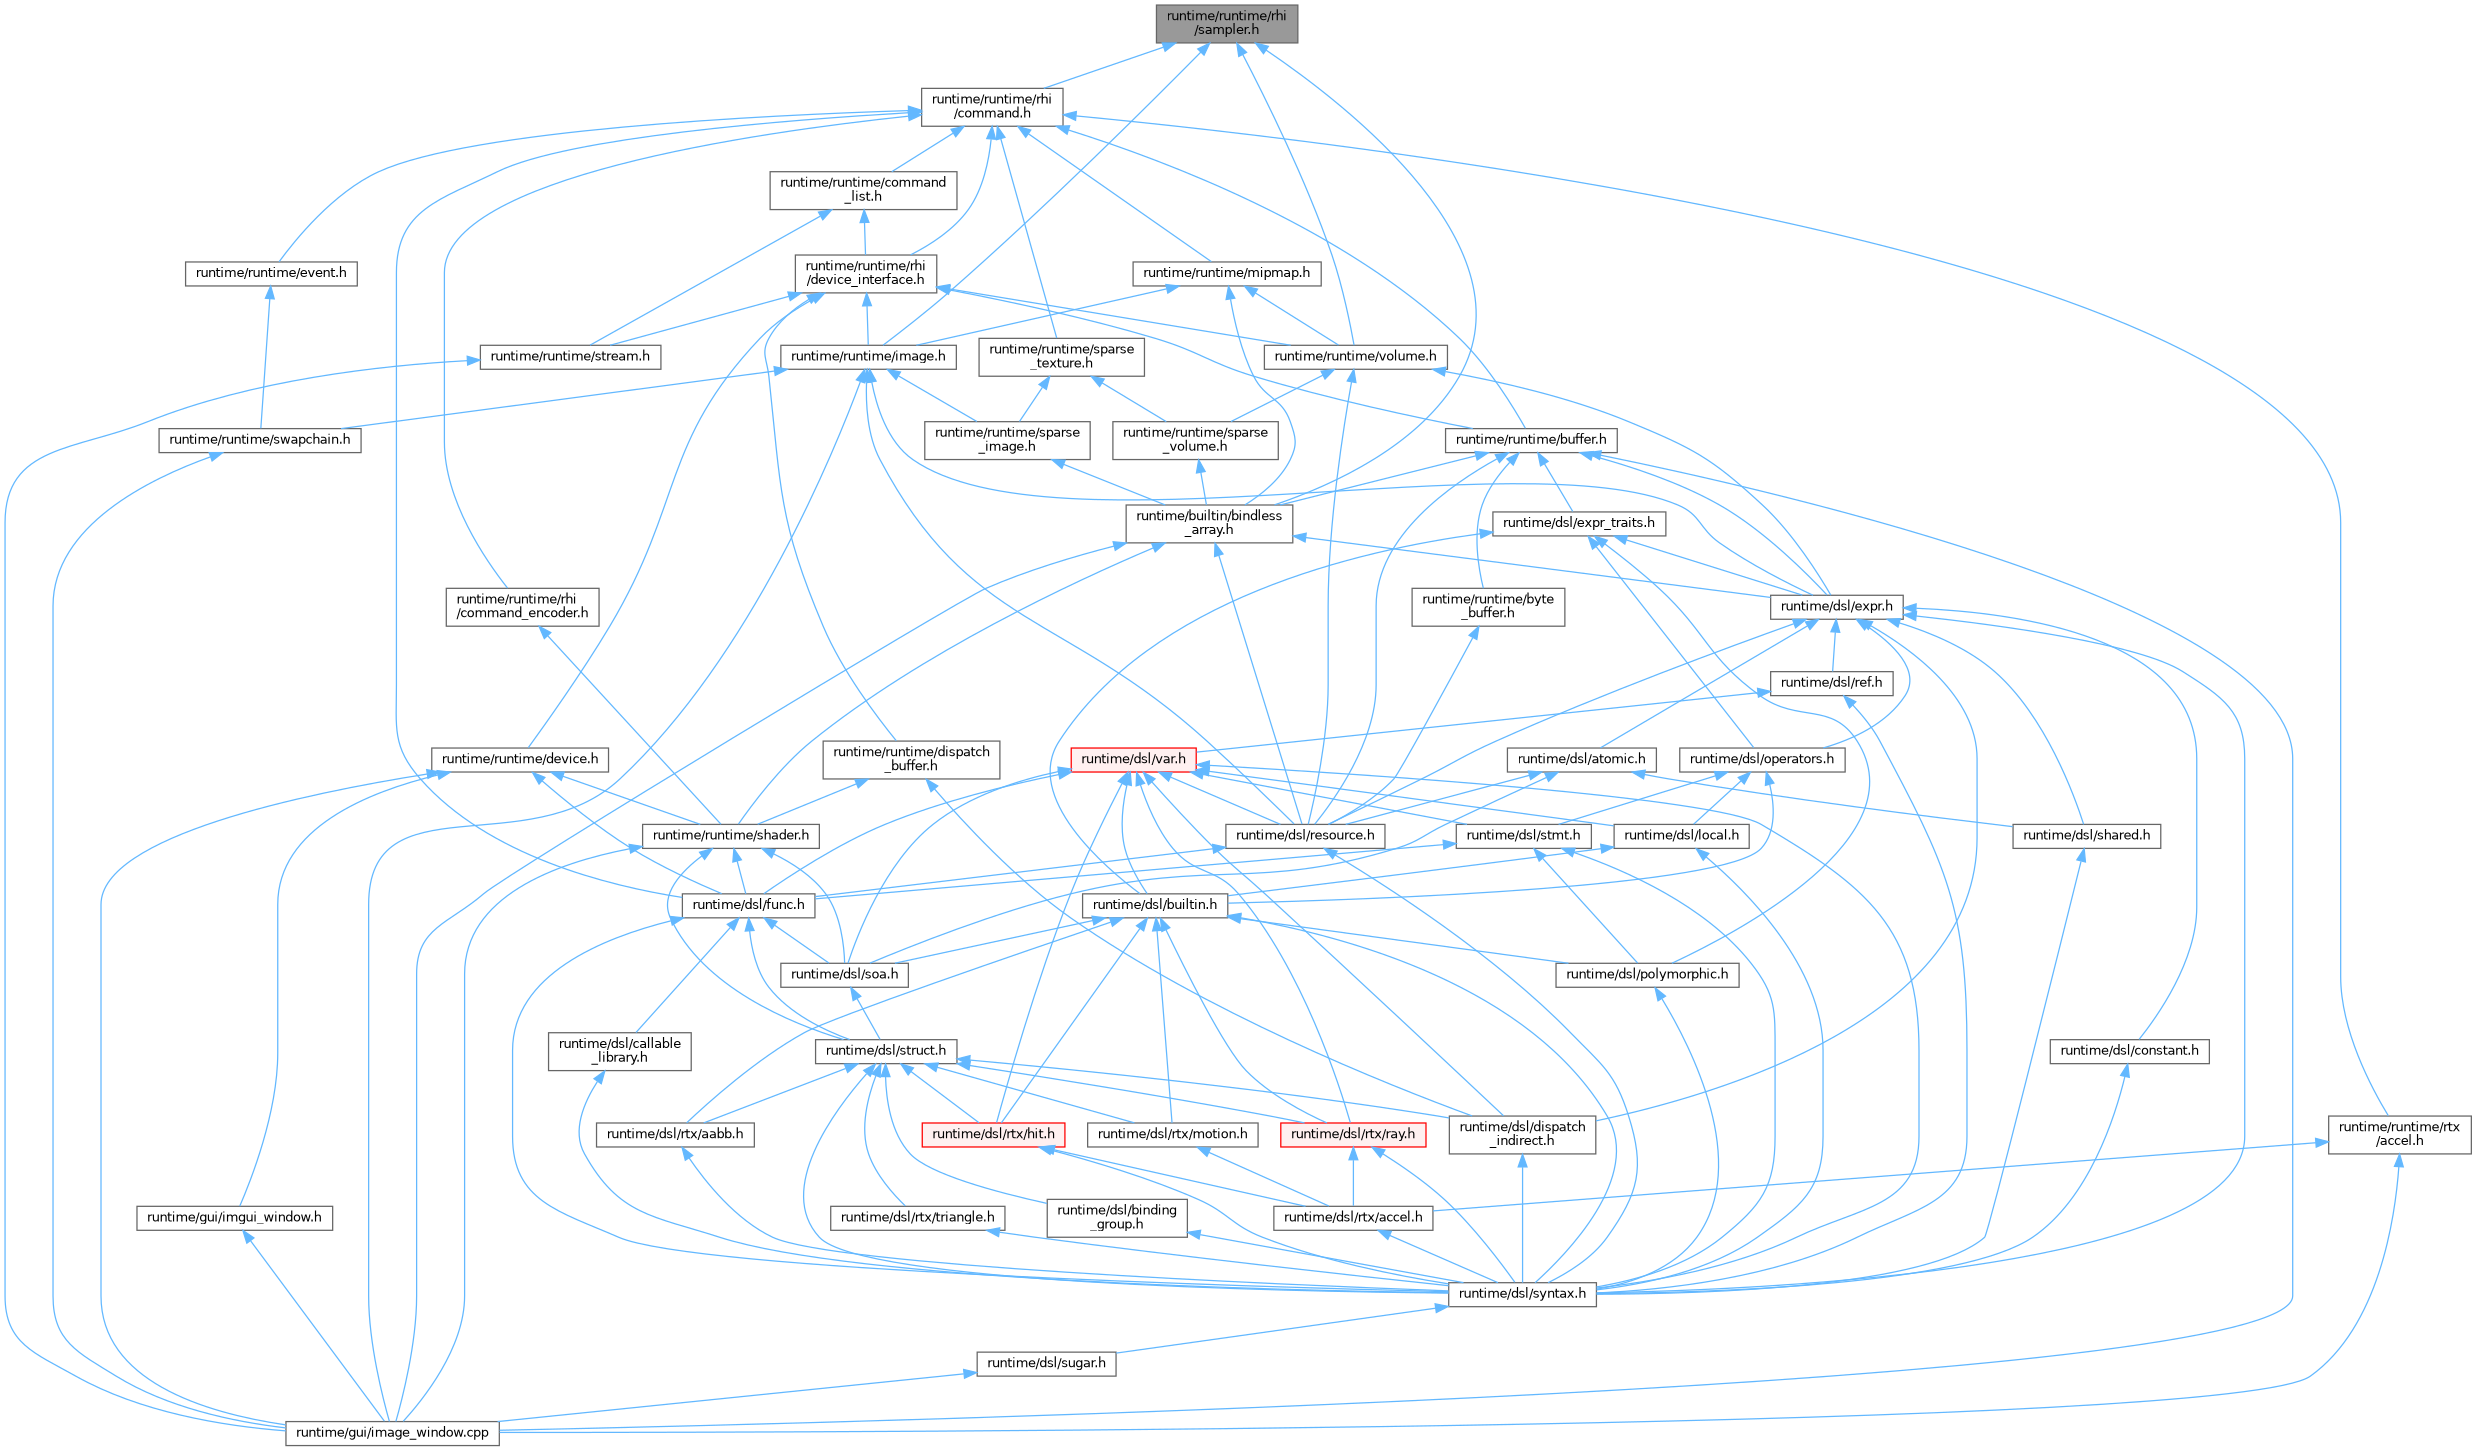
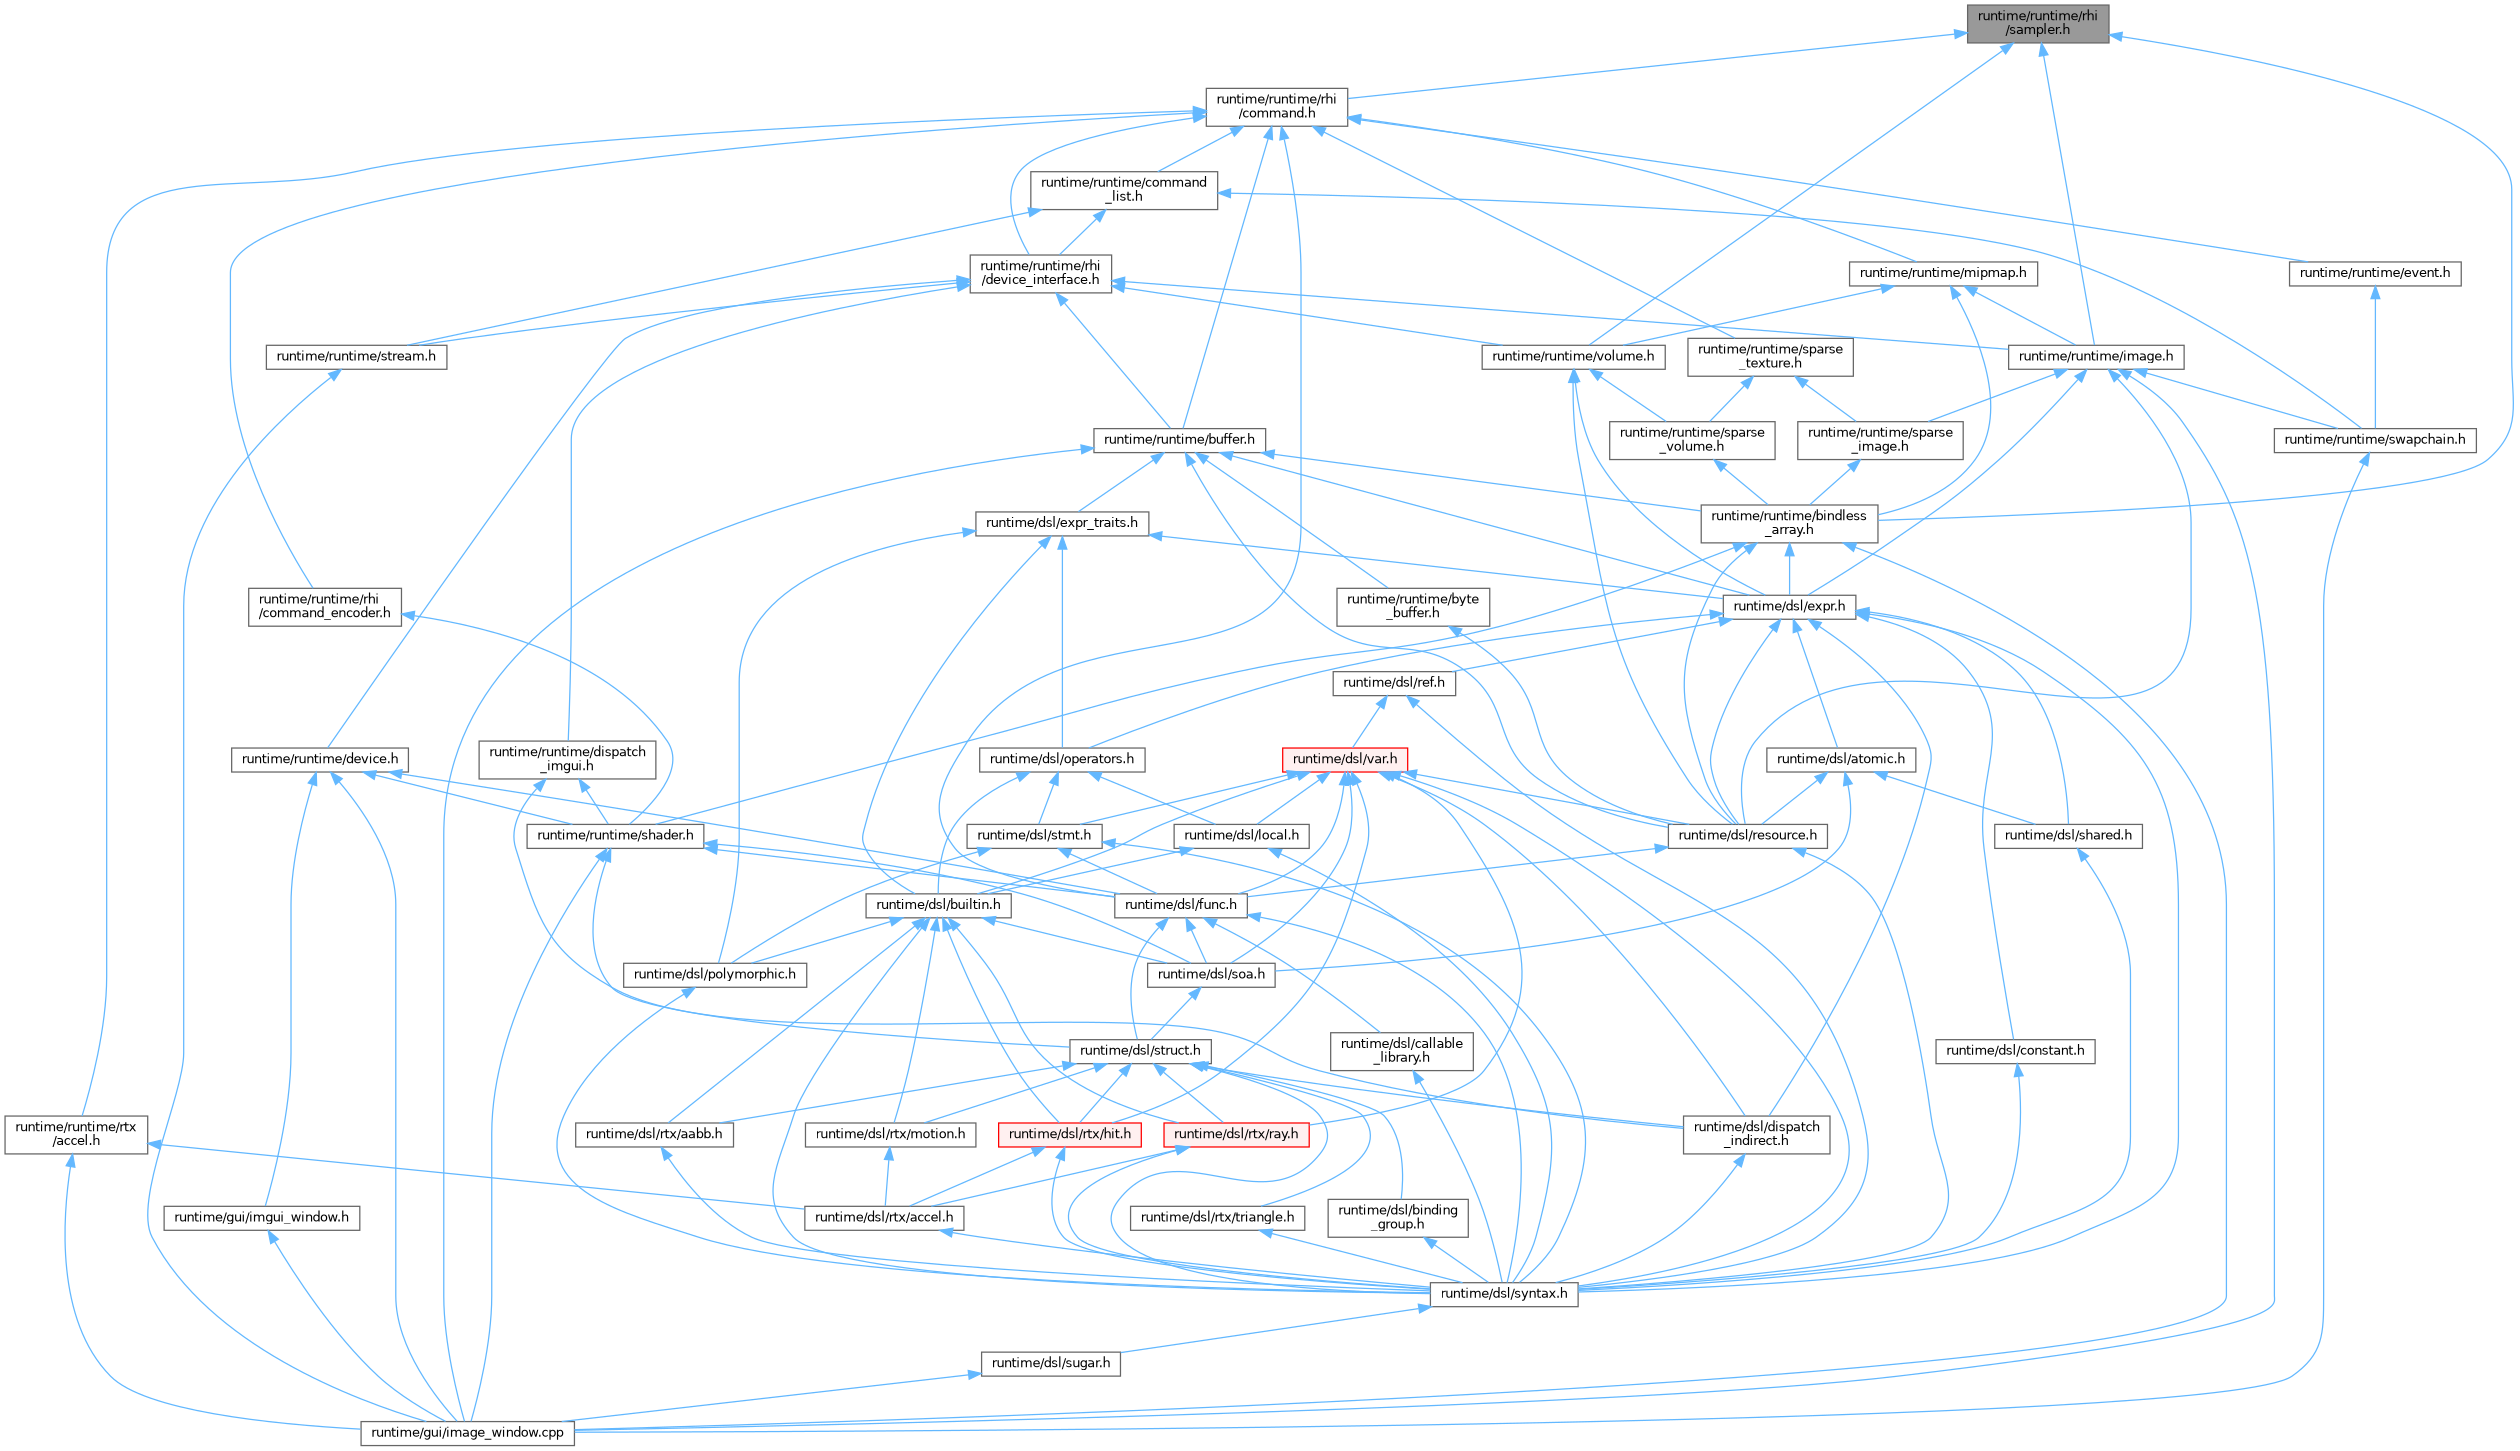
none -> (1850, 223)
(1209, 524) -> (1790, 524)
(912, 760) -> (567, 760)
